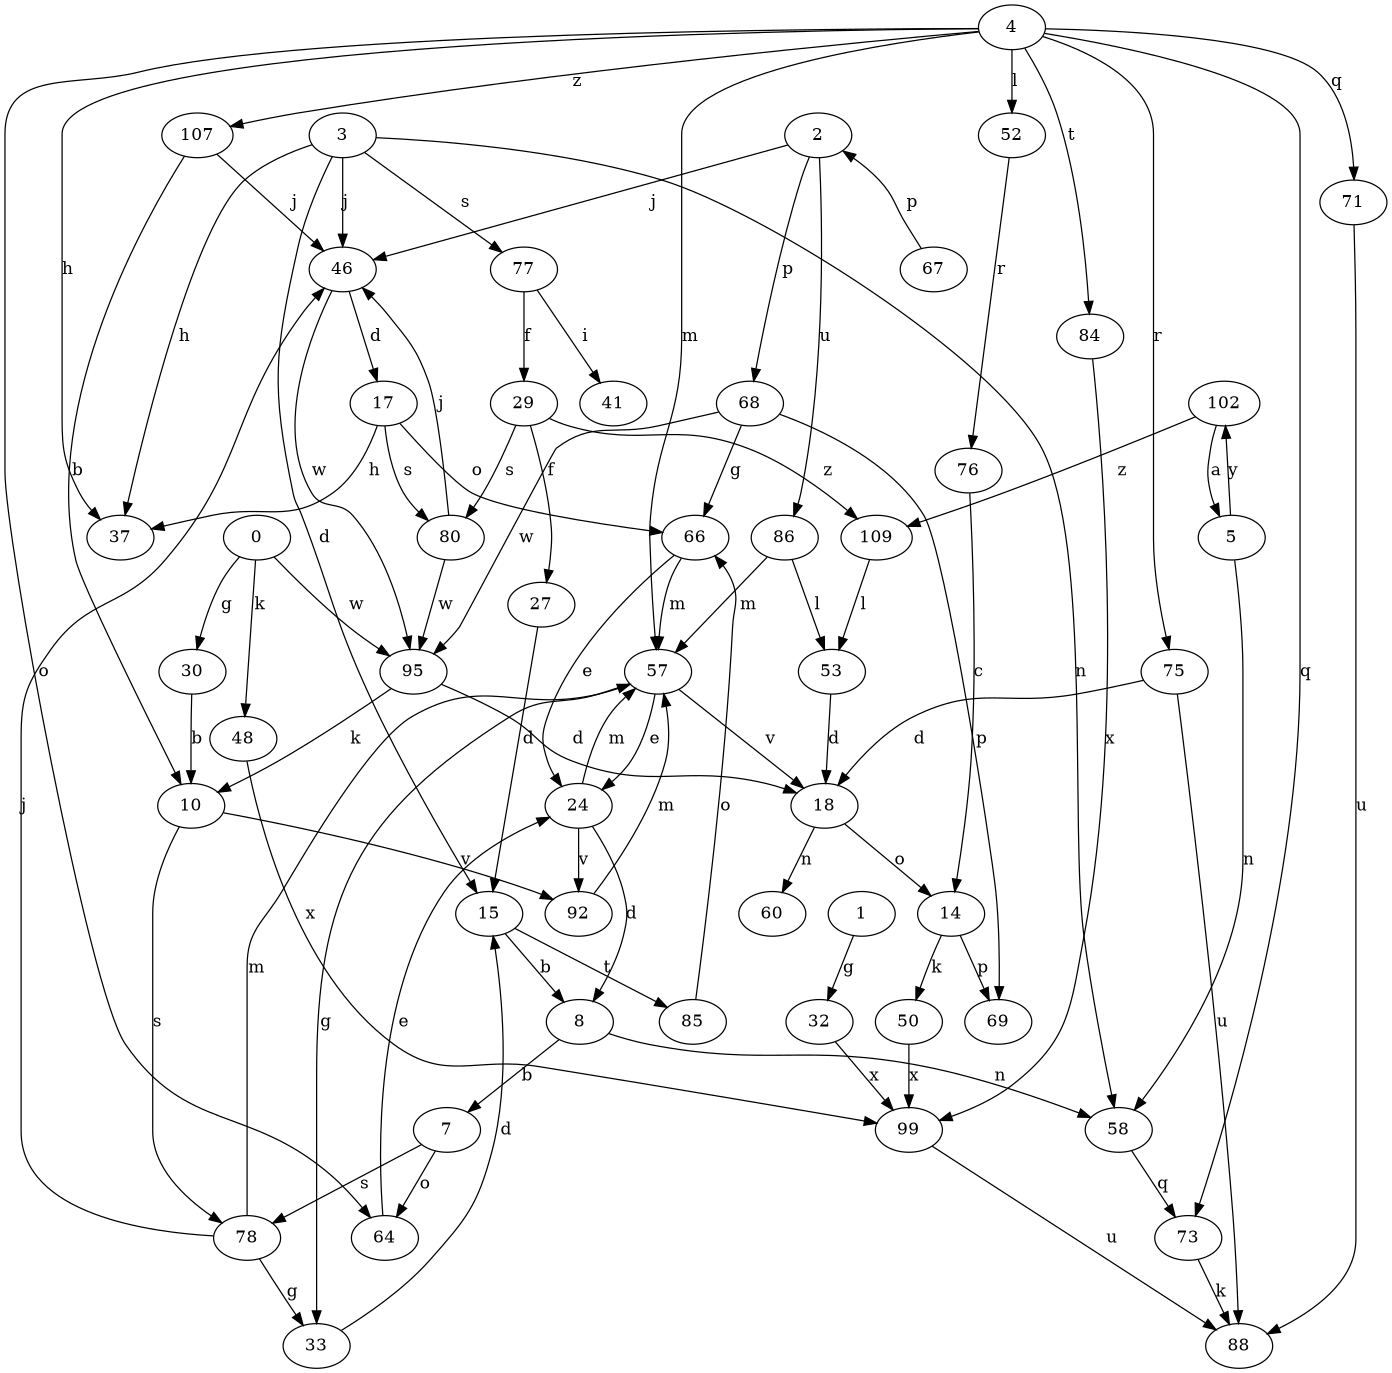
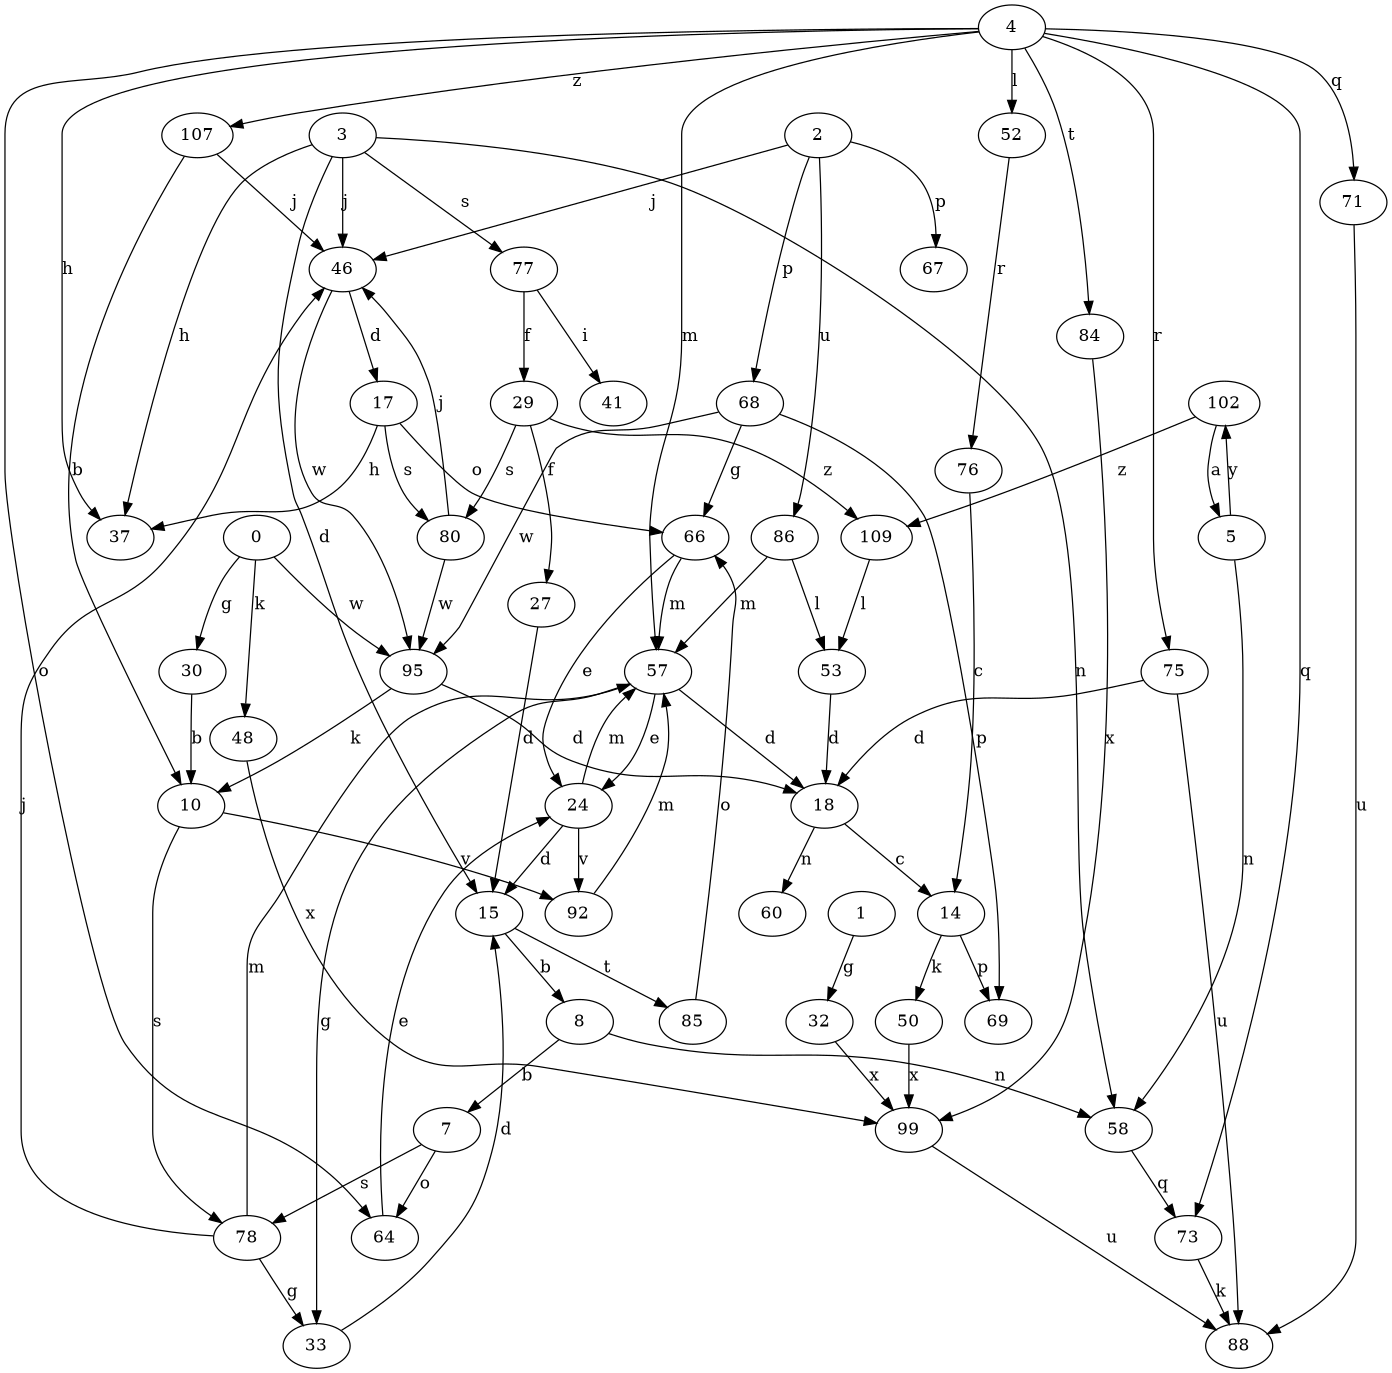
(893, 199) -> (912, 171)
(771, 739) -> (771, 739)
(900, 860) -> (900, 860)
(626, 907) -> (538, 855)
